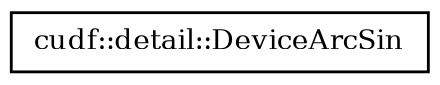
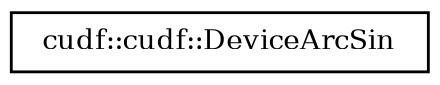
(220, 42) -> (220, 42)
